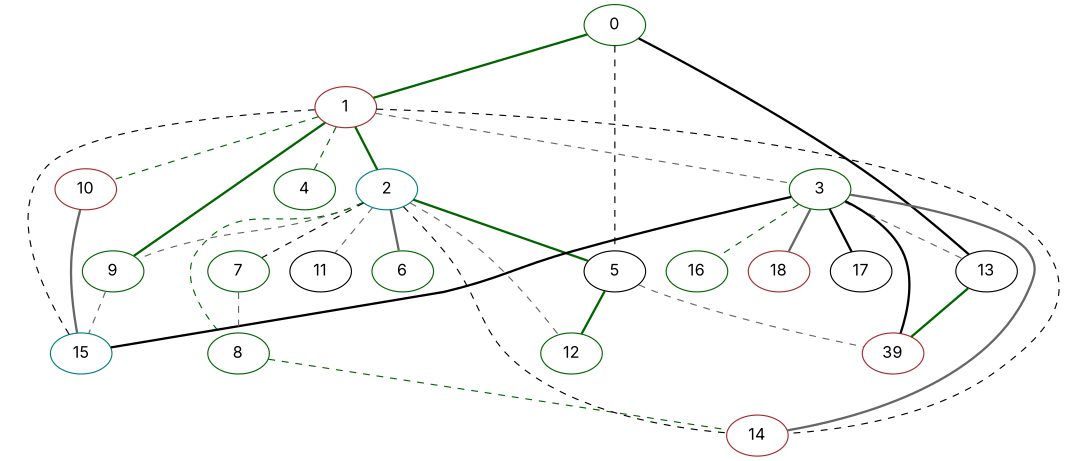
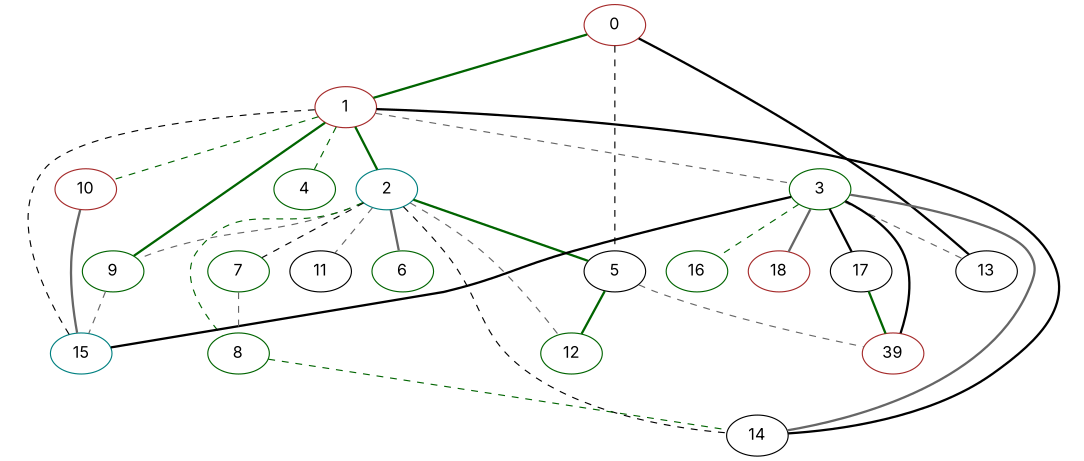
(615, 25) -> (615, 25)
(904, 174) -> (904, 174)
(940, 313) -> (877, 313)
(757, 436) -> (757, 436)
